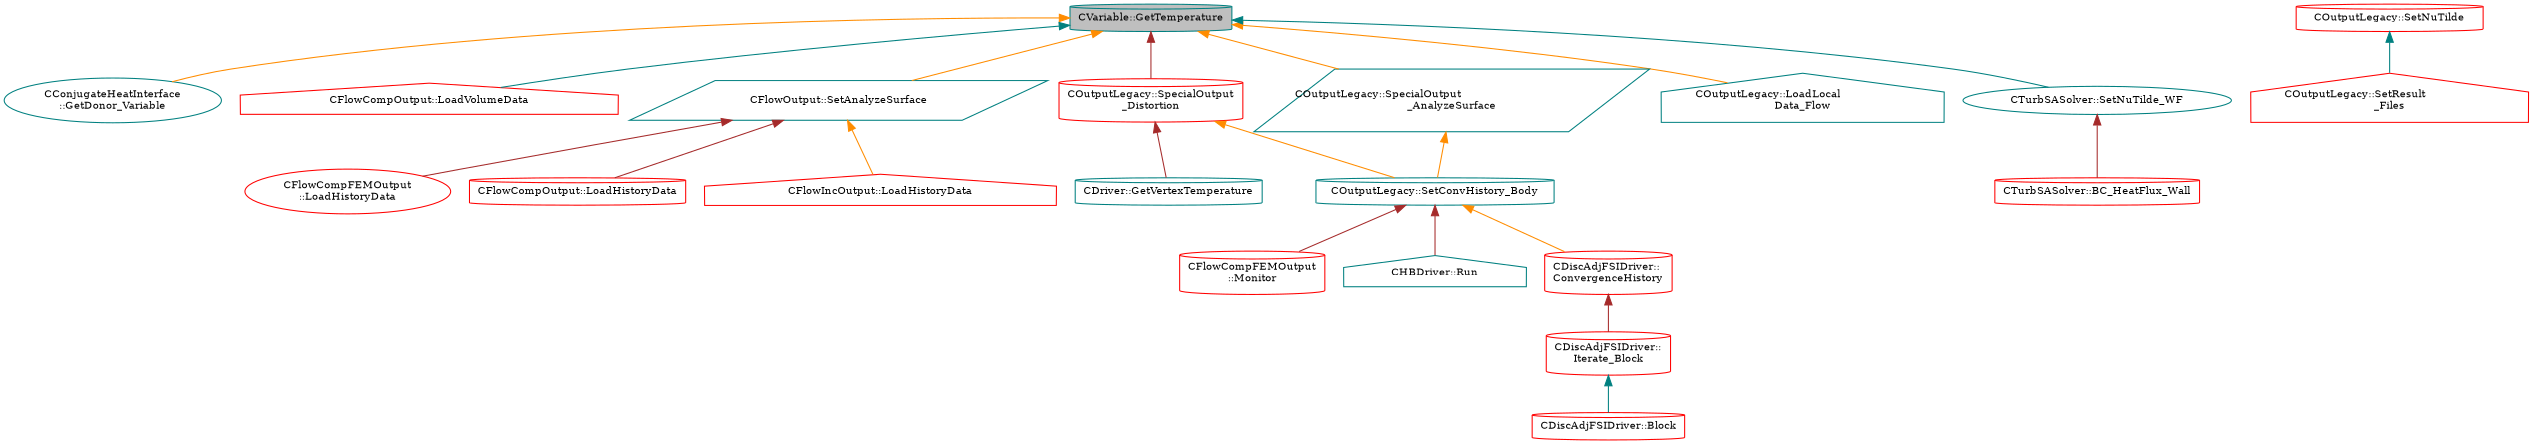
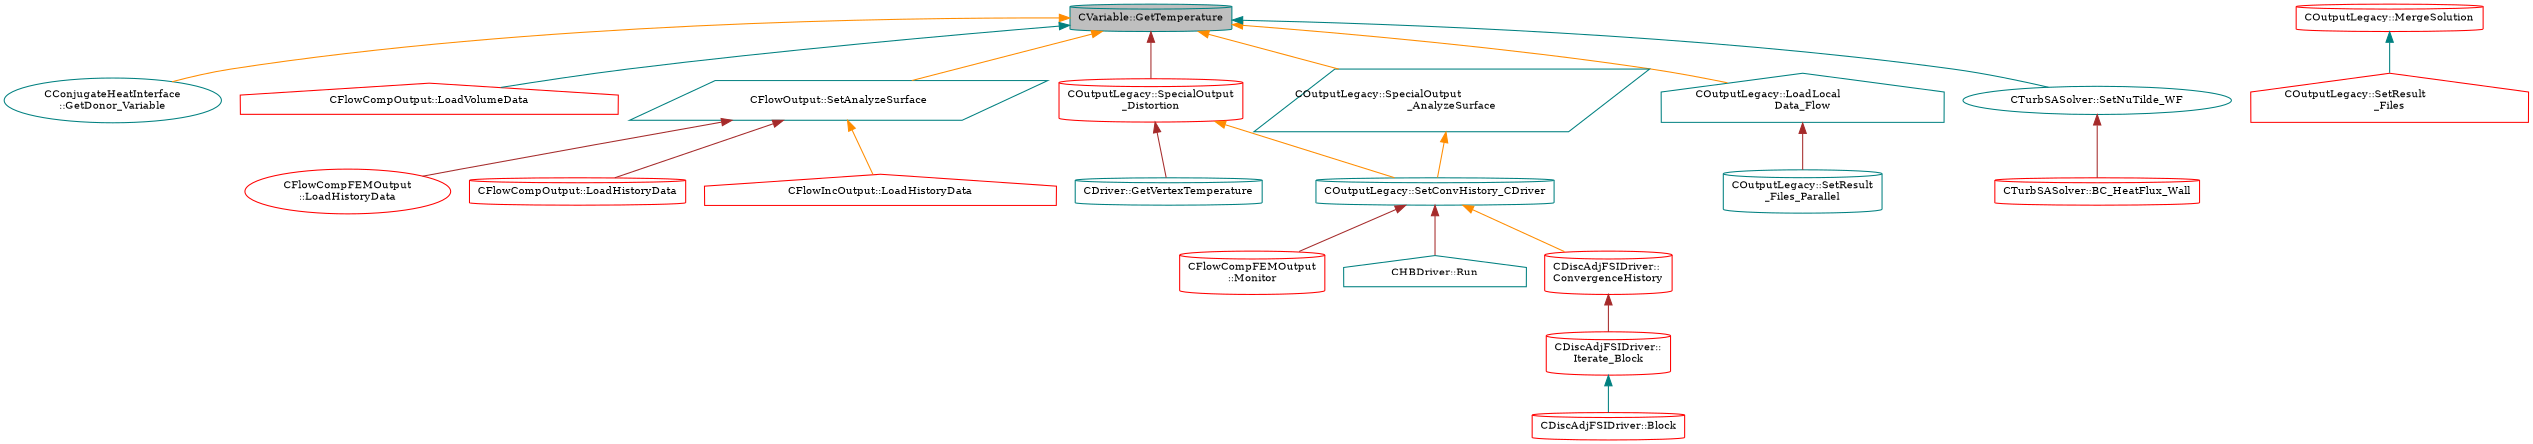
(2390, 18) -> (2390, 18)
(1435, 191) -> (1435, 191)
none -> (1803, 191)
